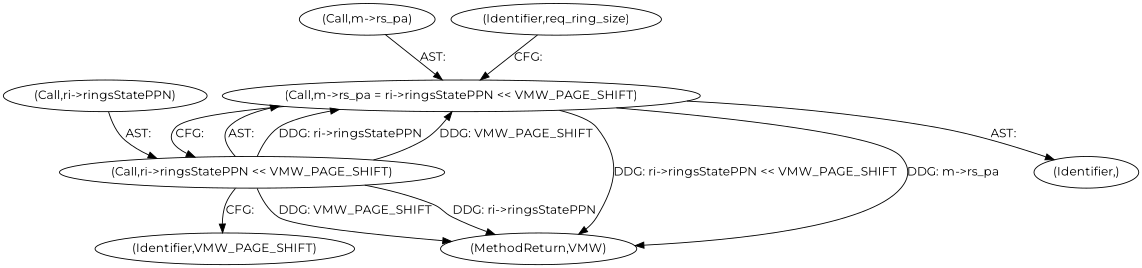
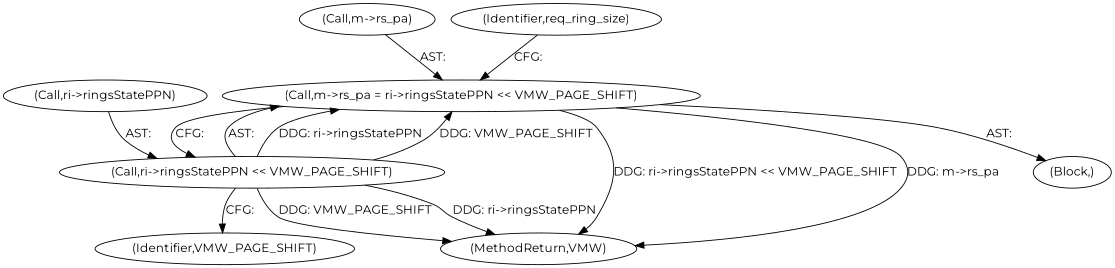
(1086, 172) -> (1072, 172)
